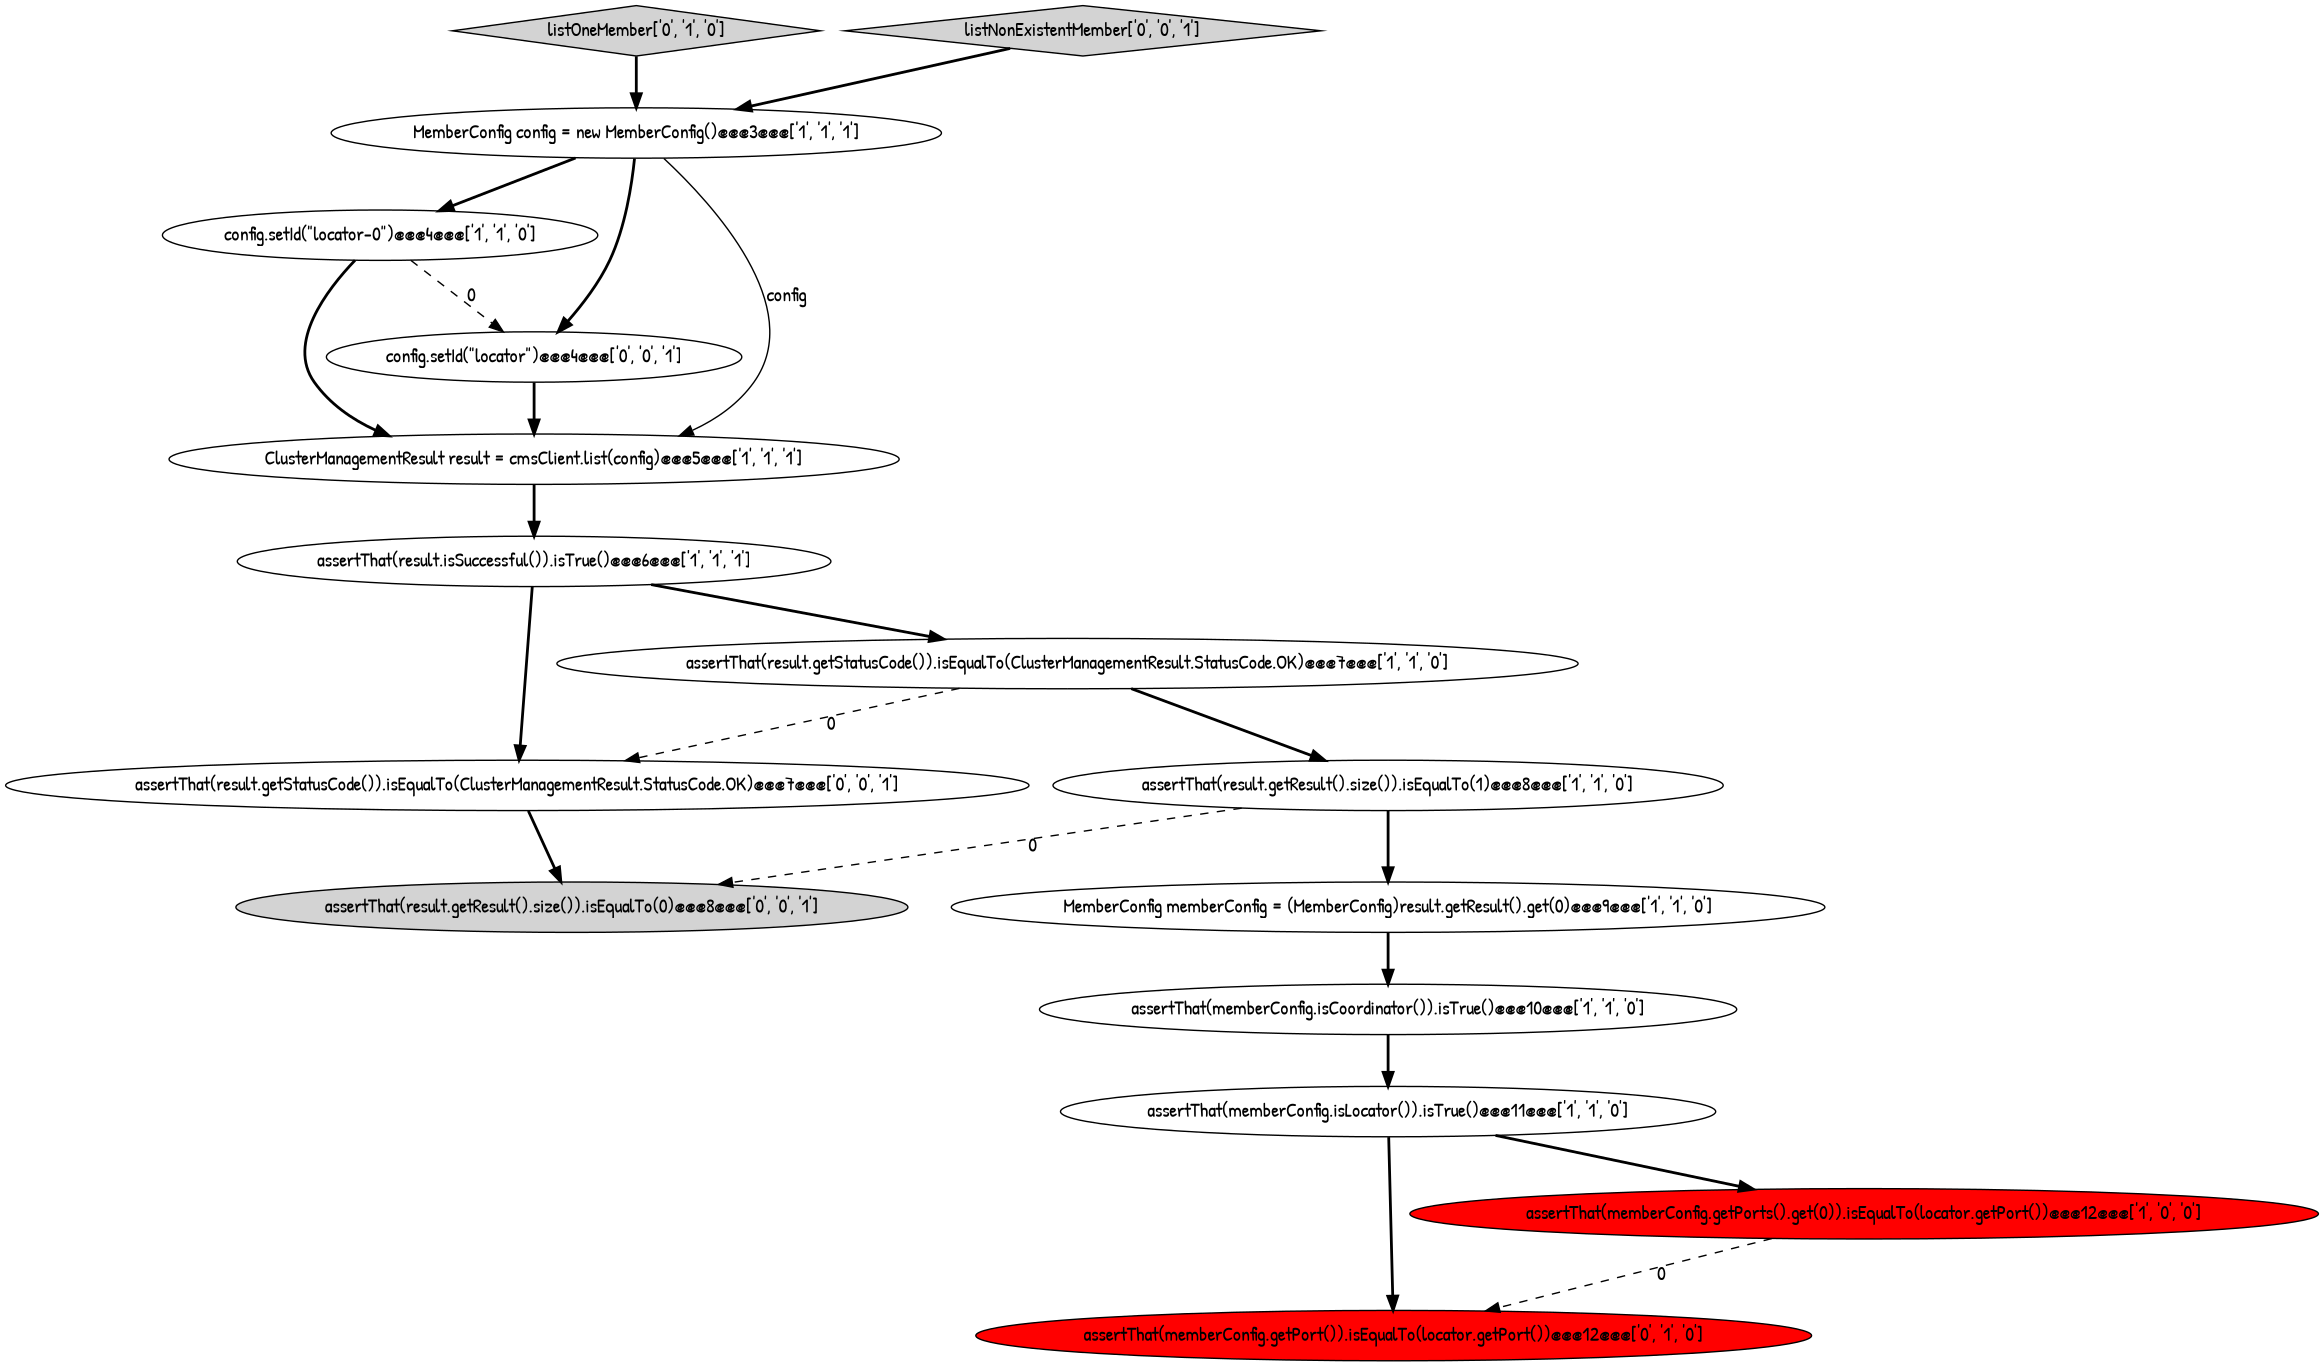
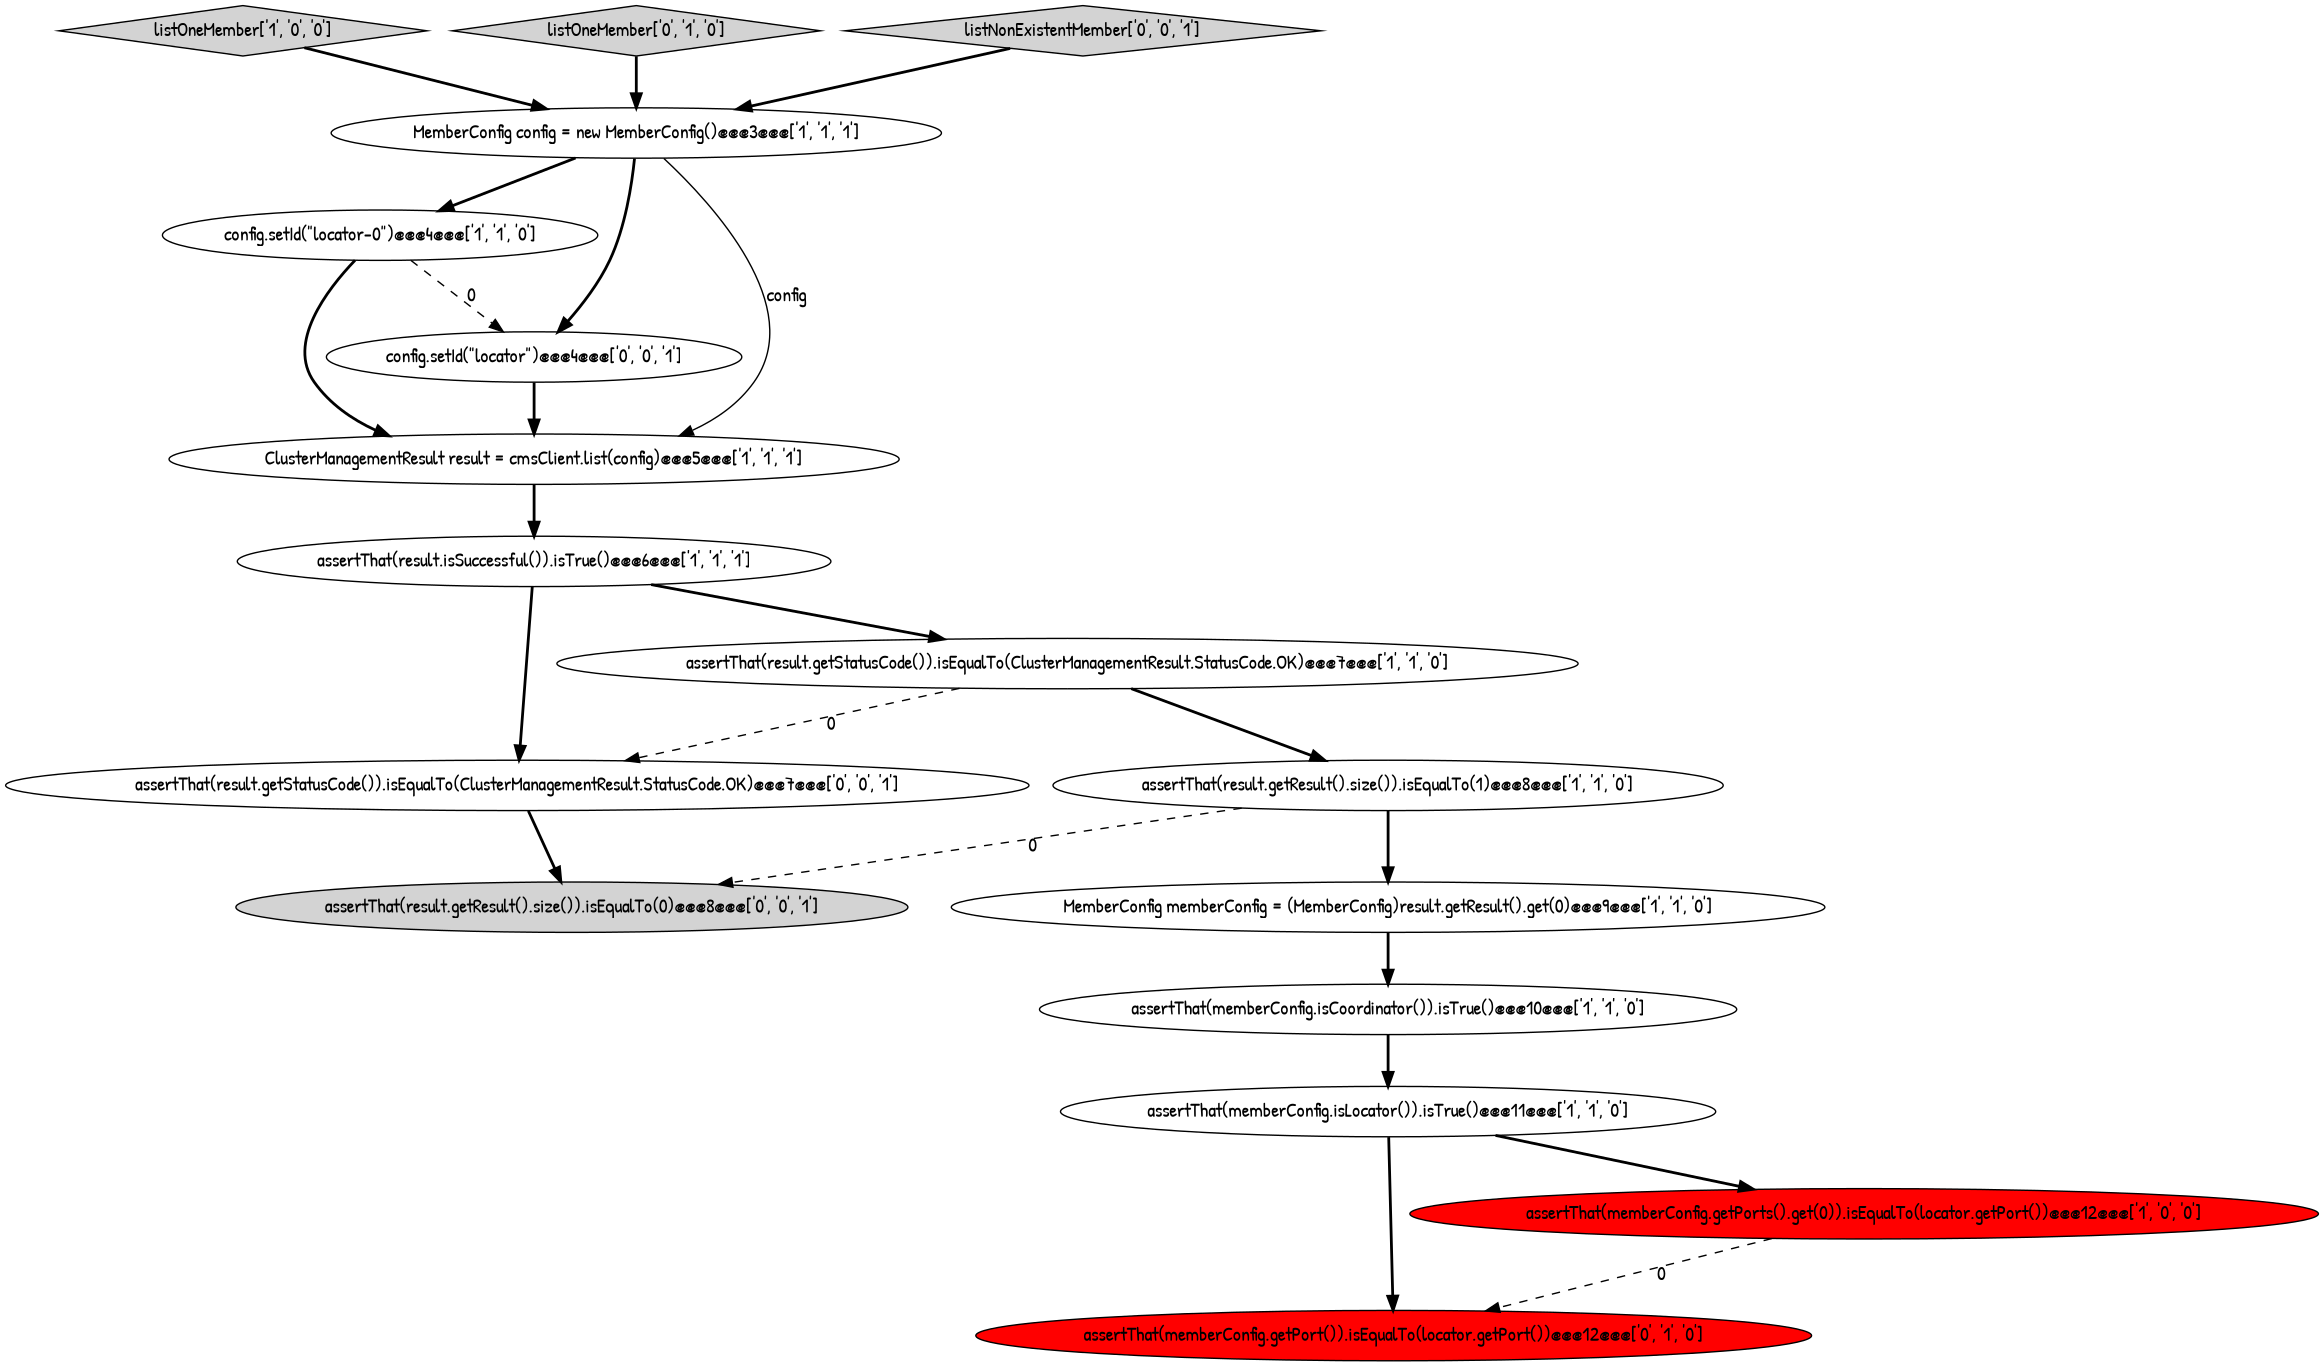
none -> (243, 31)
